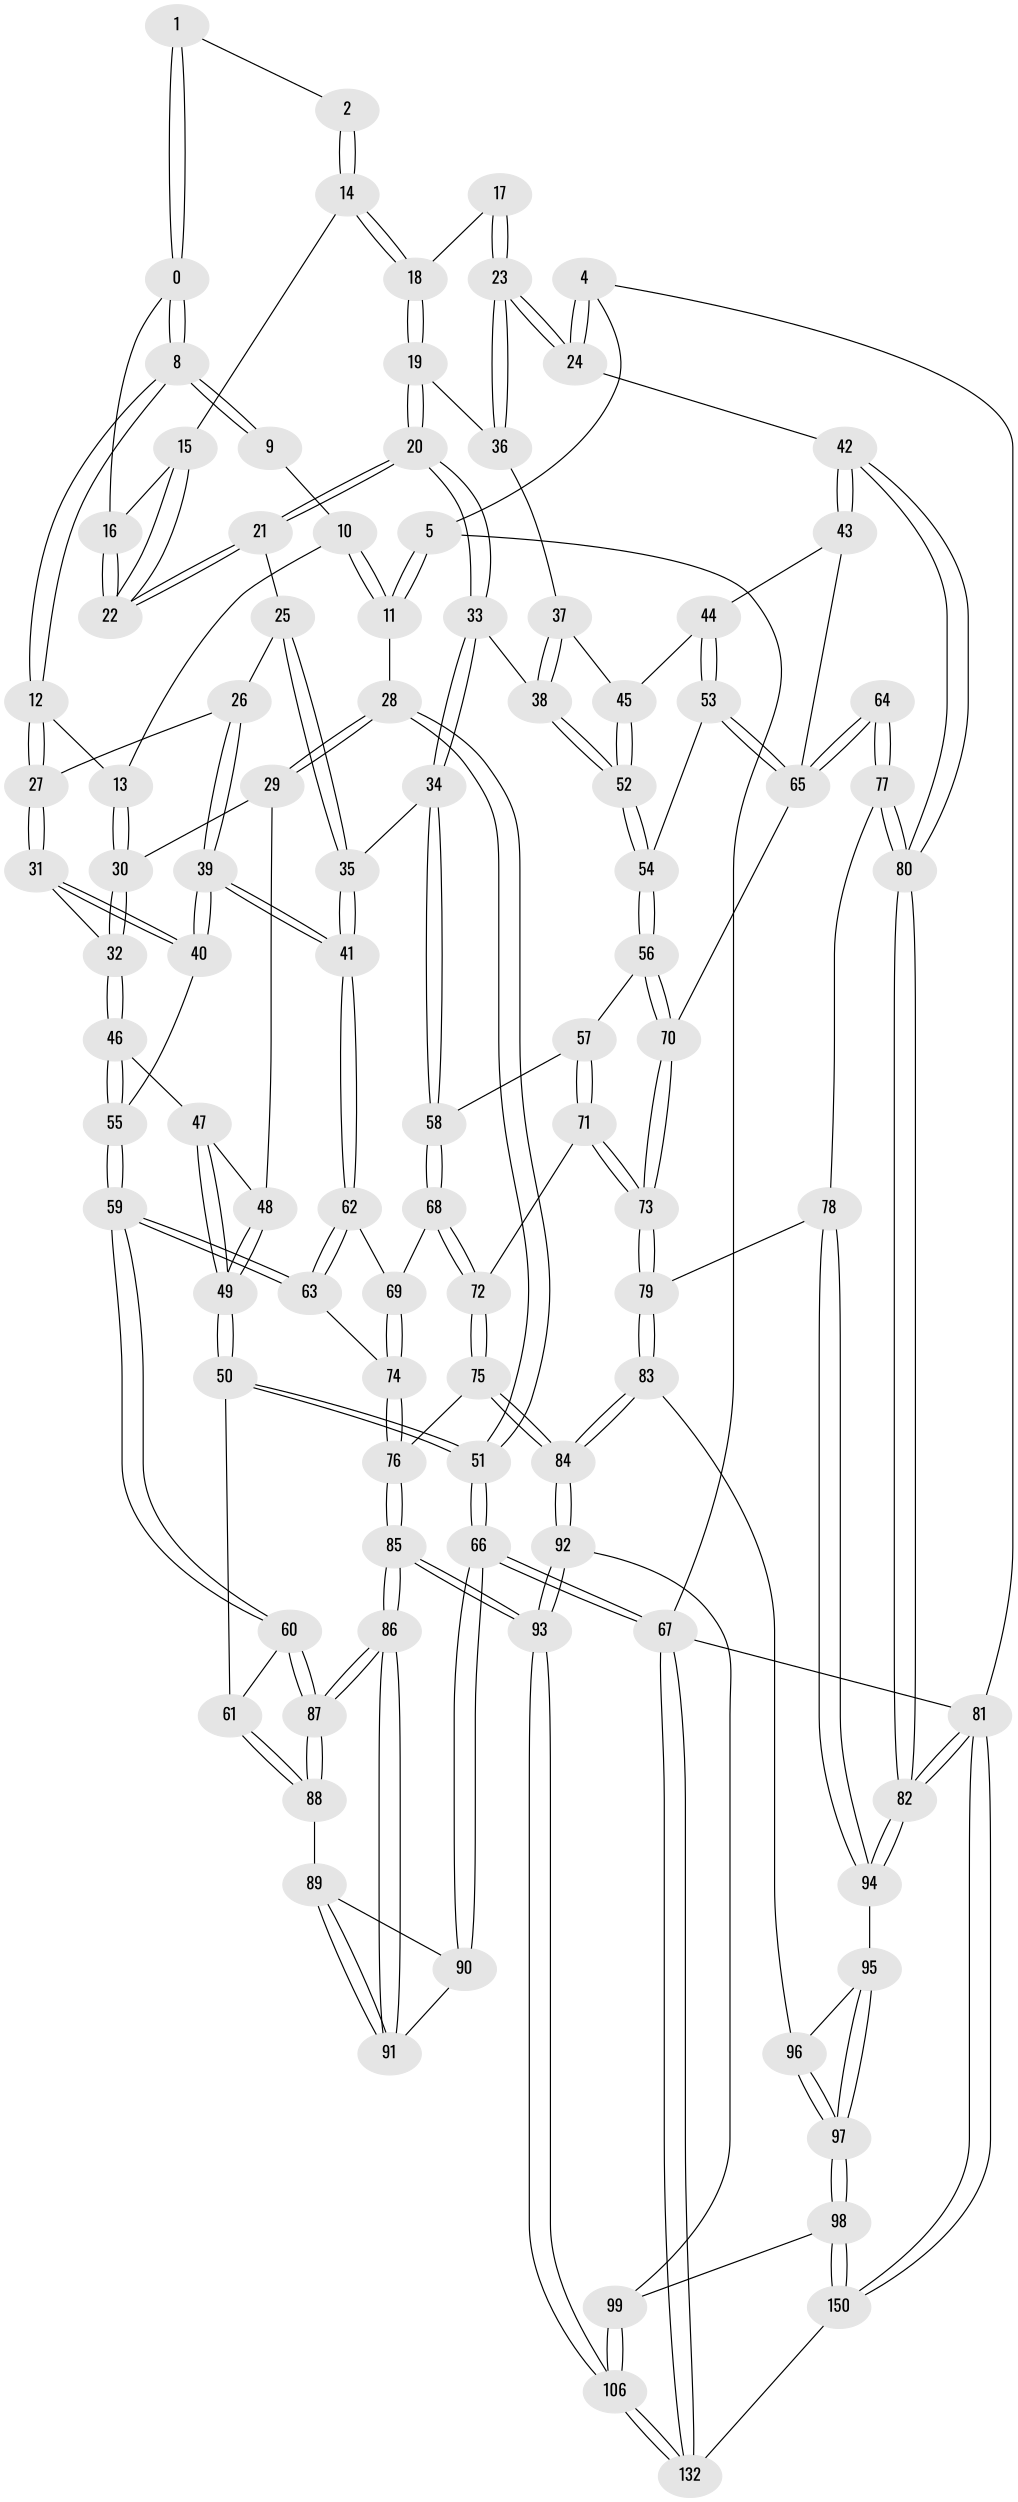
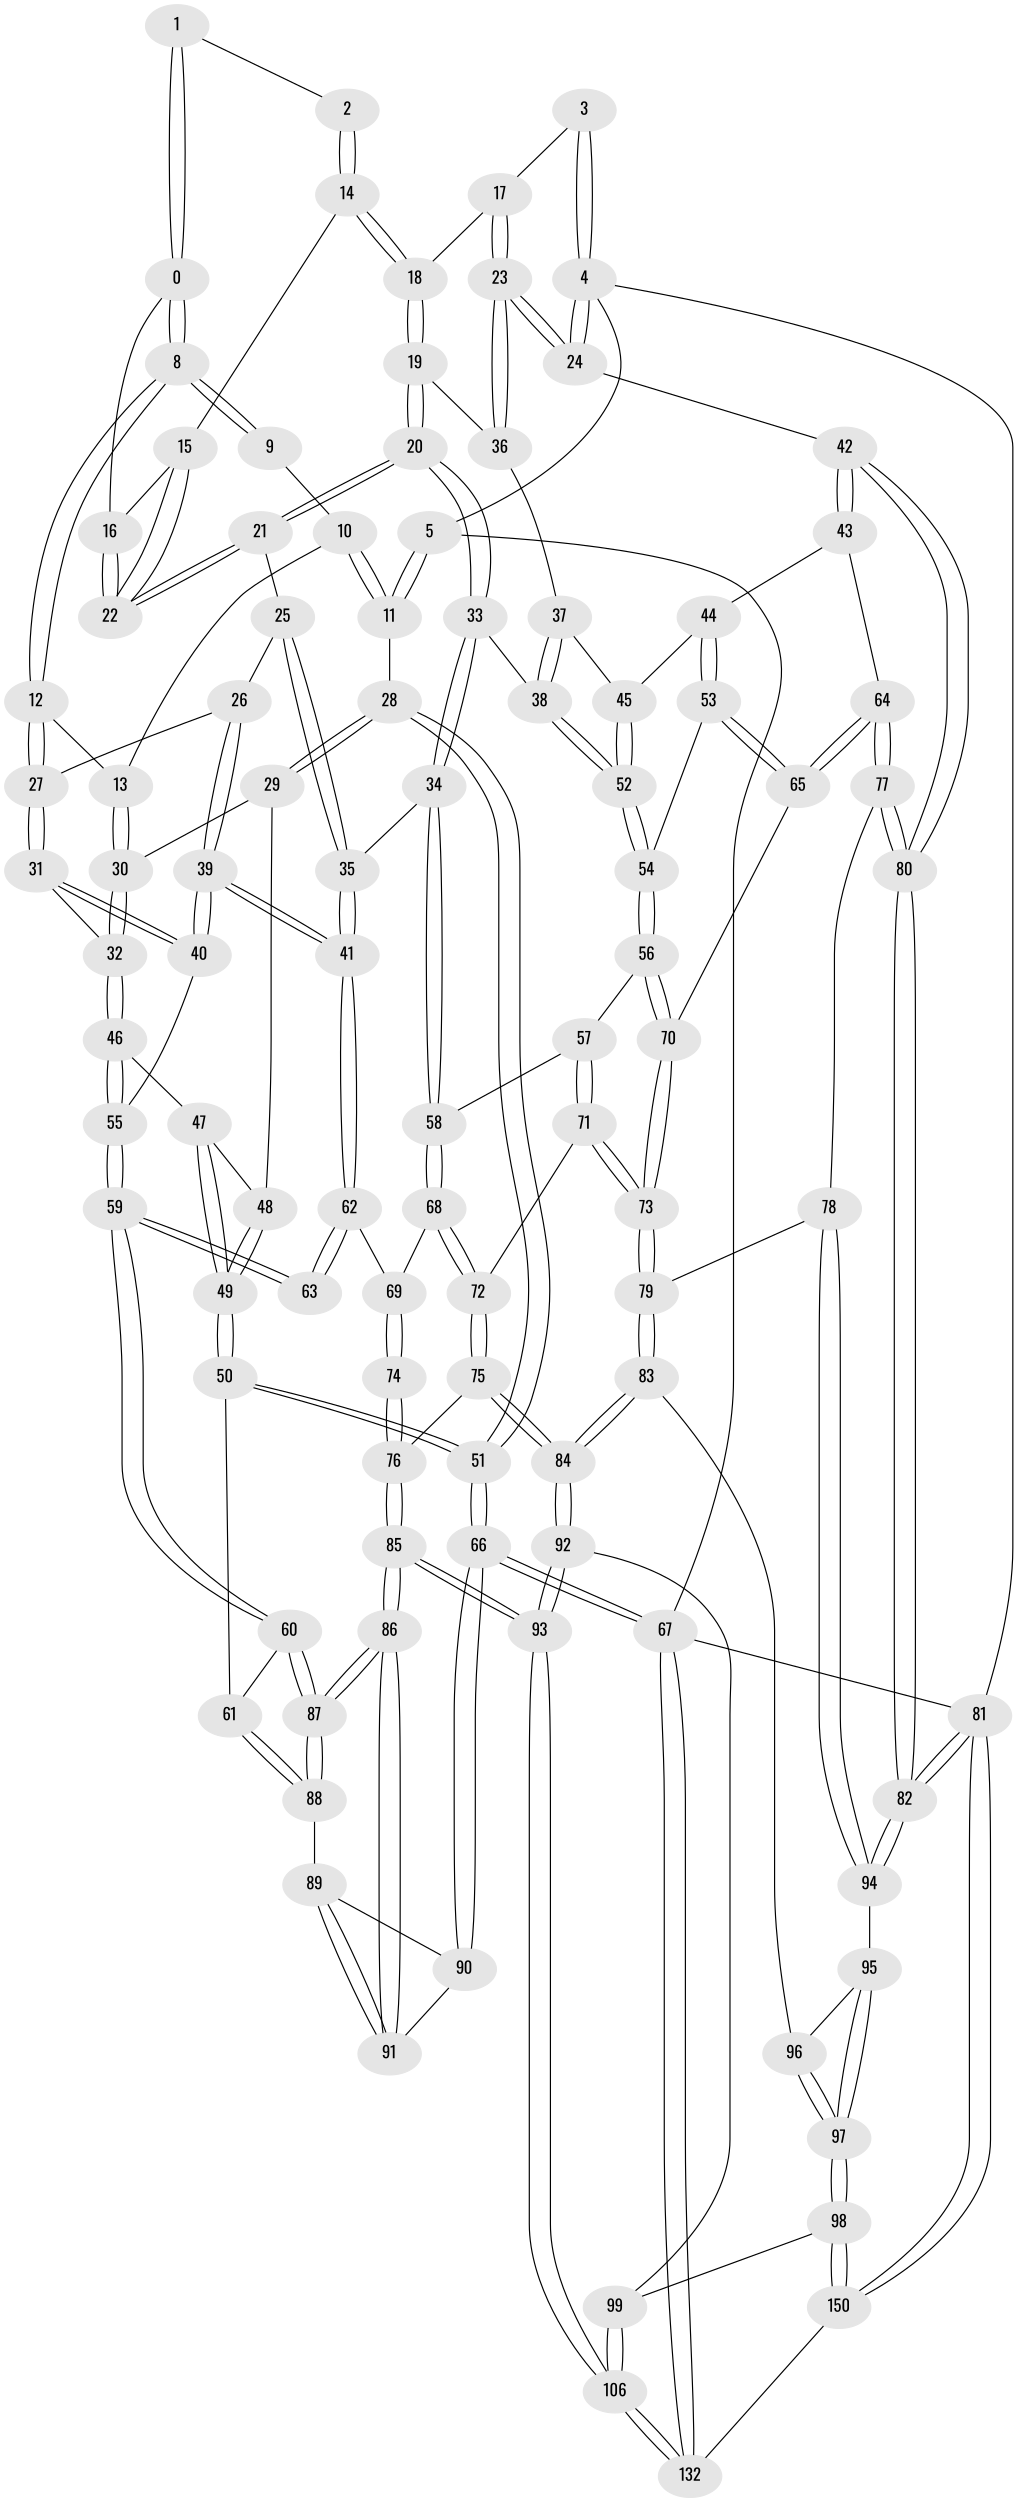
none -> (584, 110)
(821, 660) -> (864, 617)
(352, 1335) -> none
